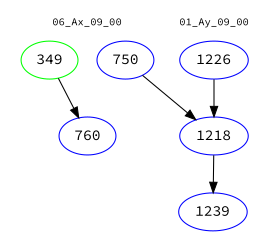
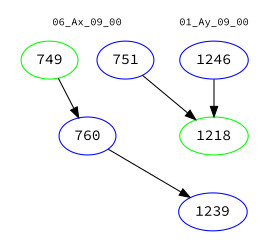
(50, 60) -> (50, 60)
(125, 60) -> (125, 60)
(214, 60) -> (214, 60)
(214, 136) -> (214, 136)
(214, 169) -> (144, 171)
